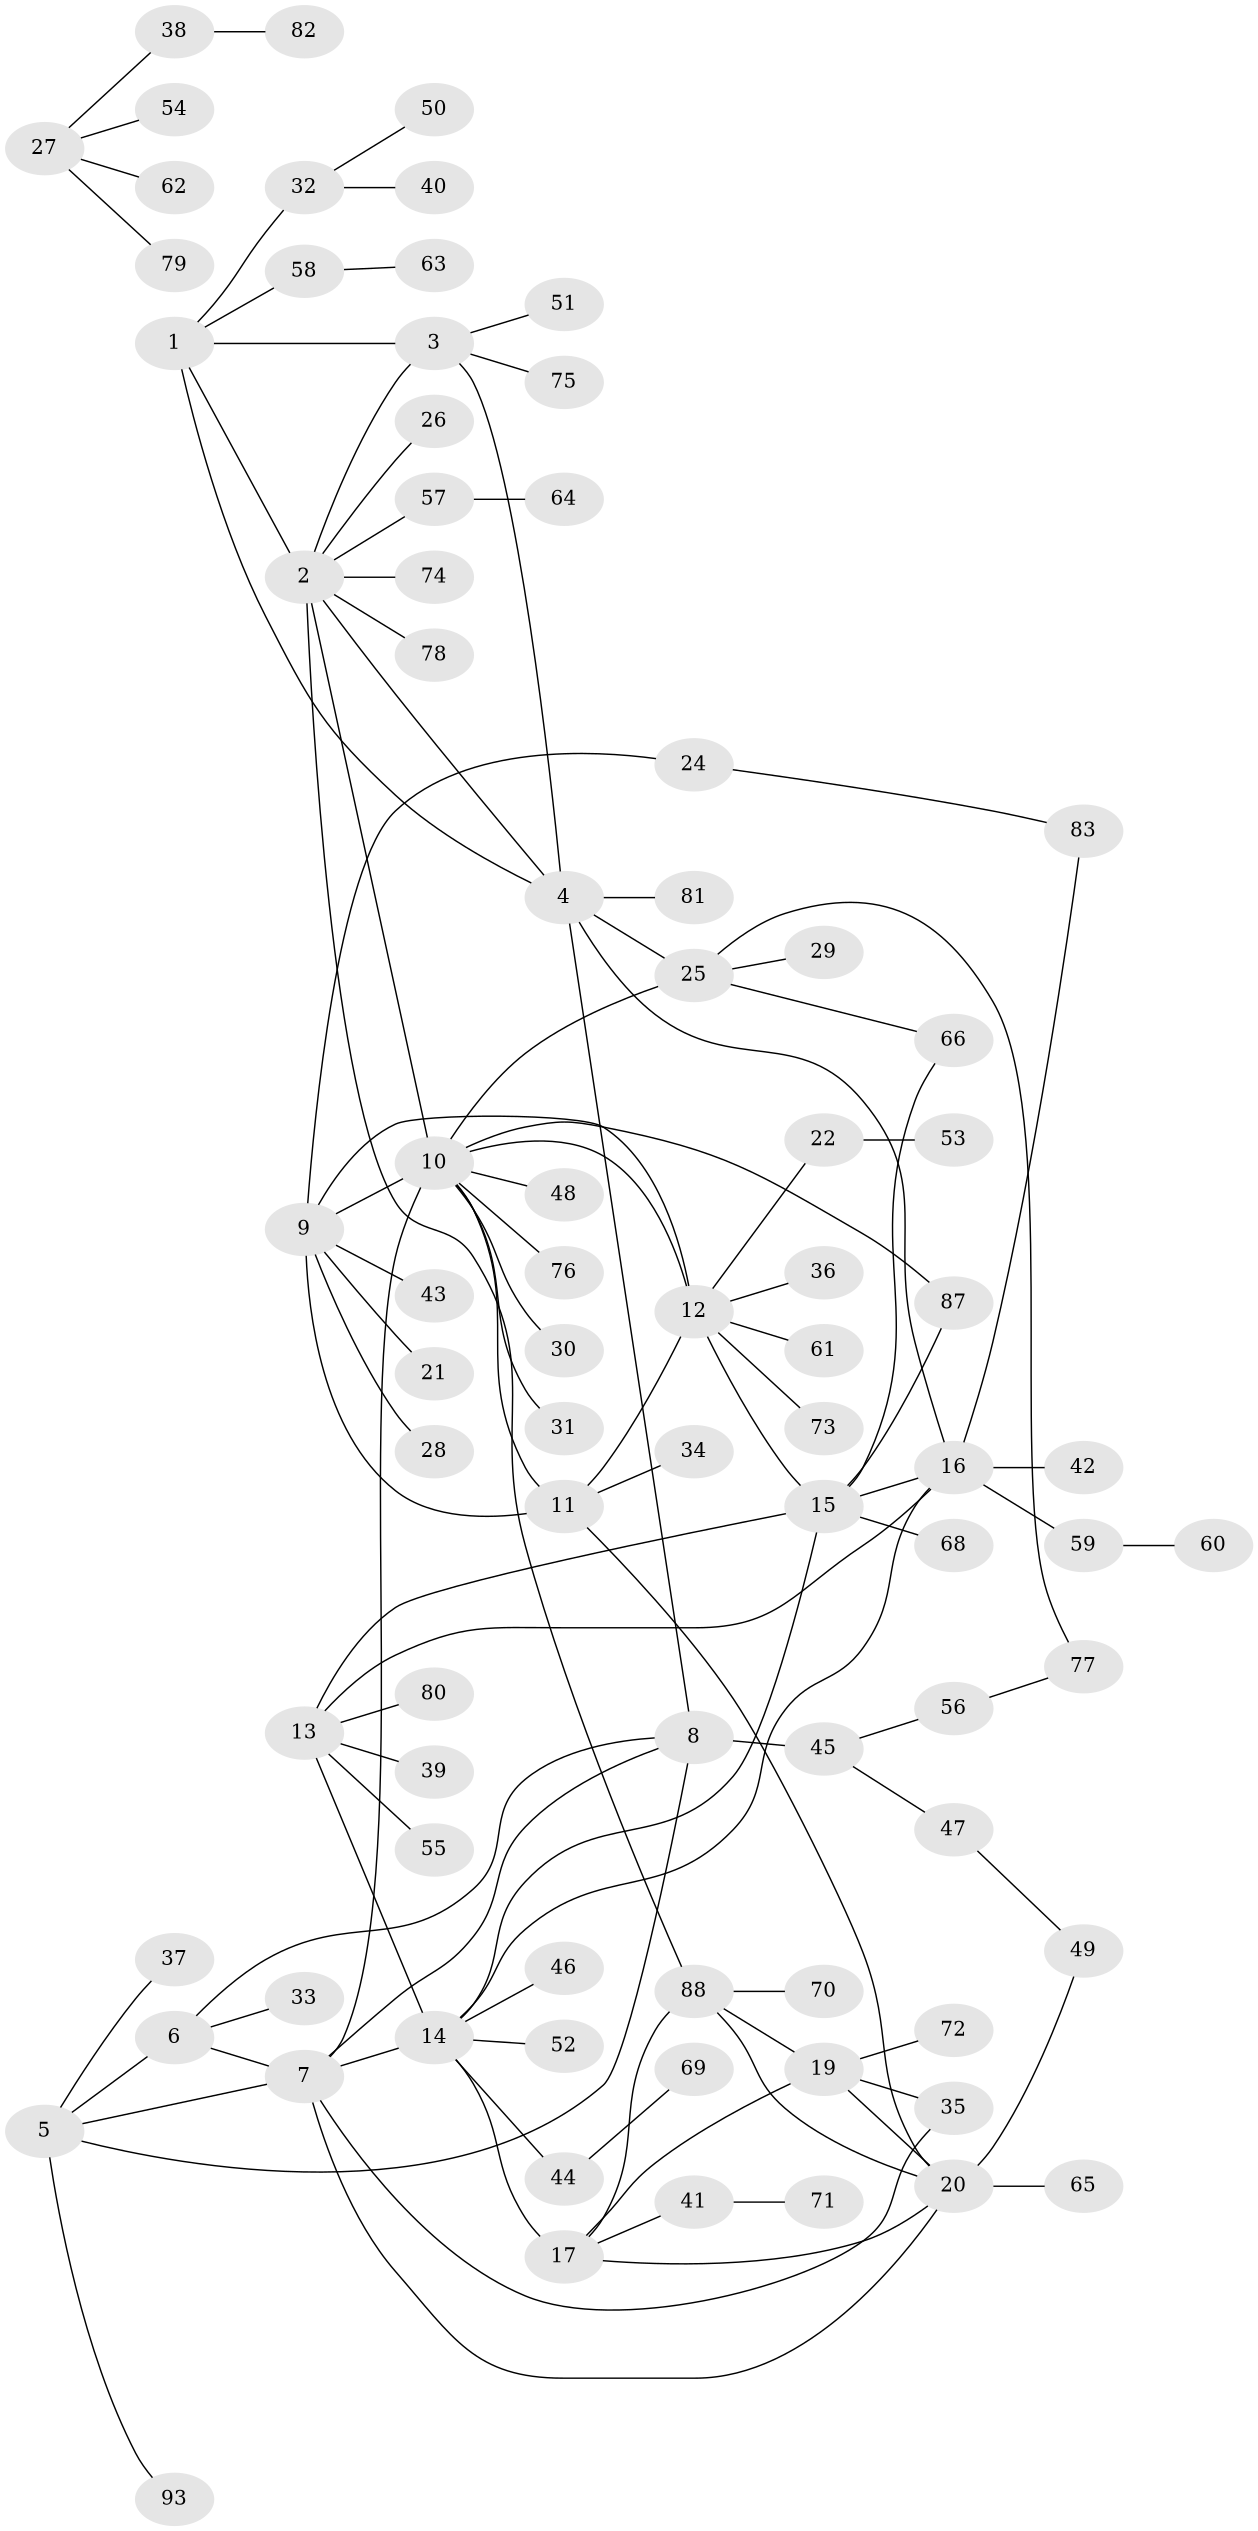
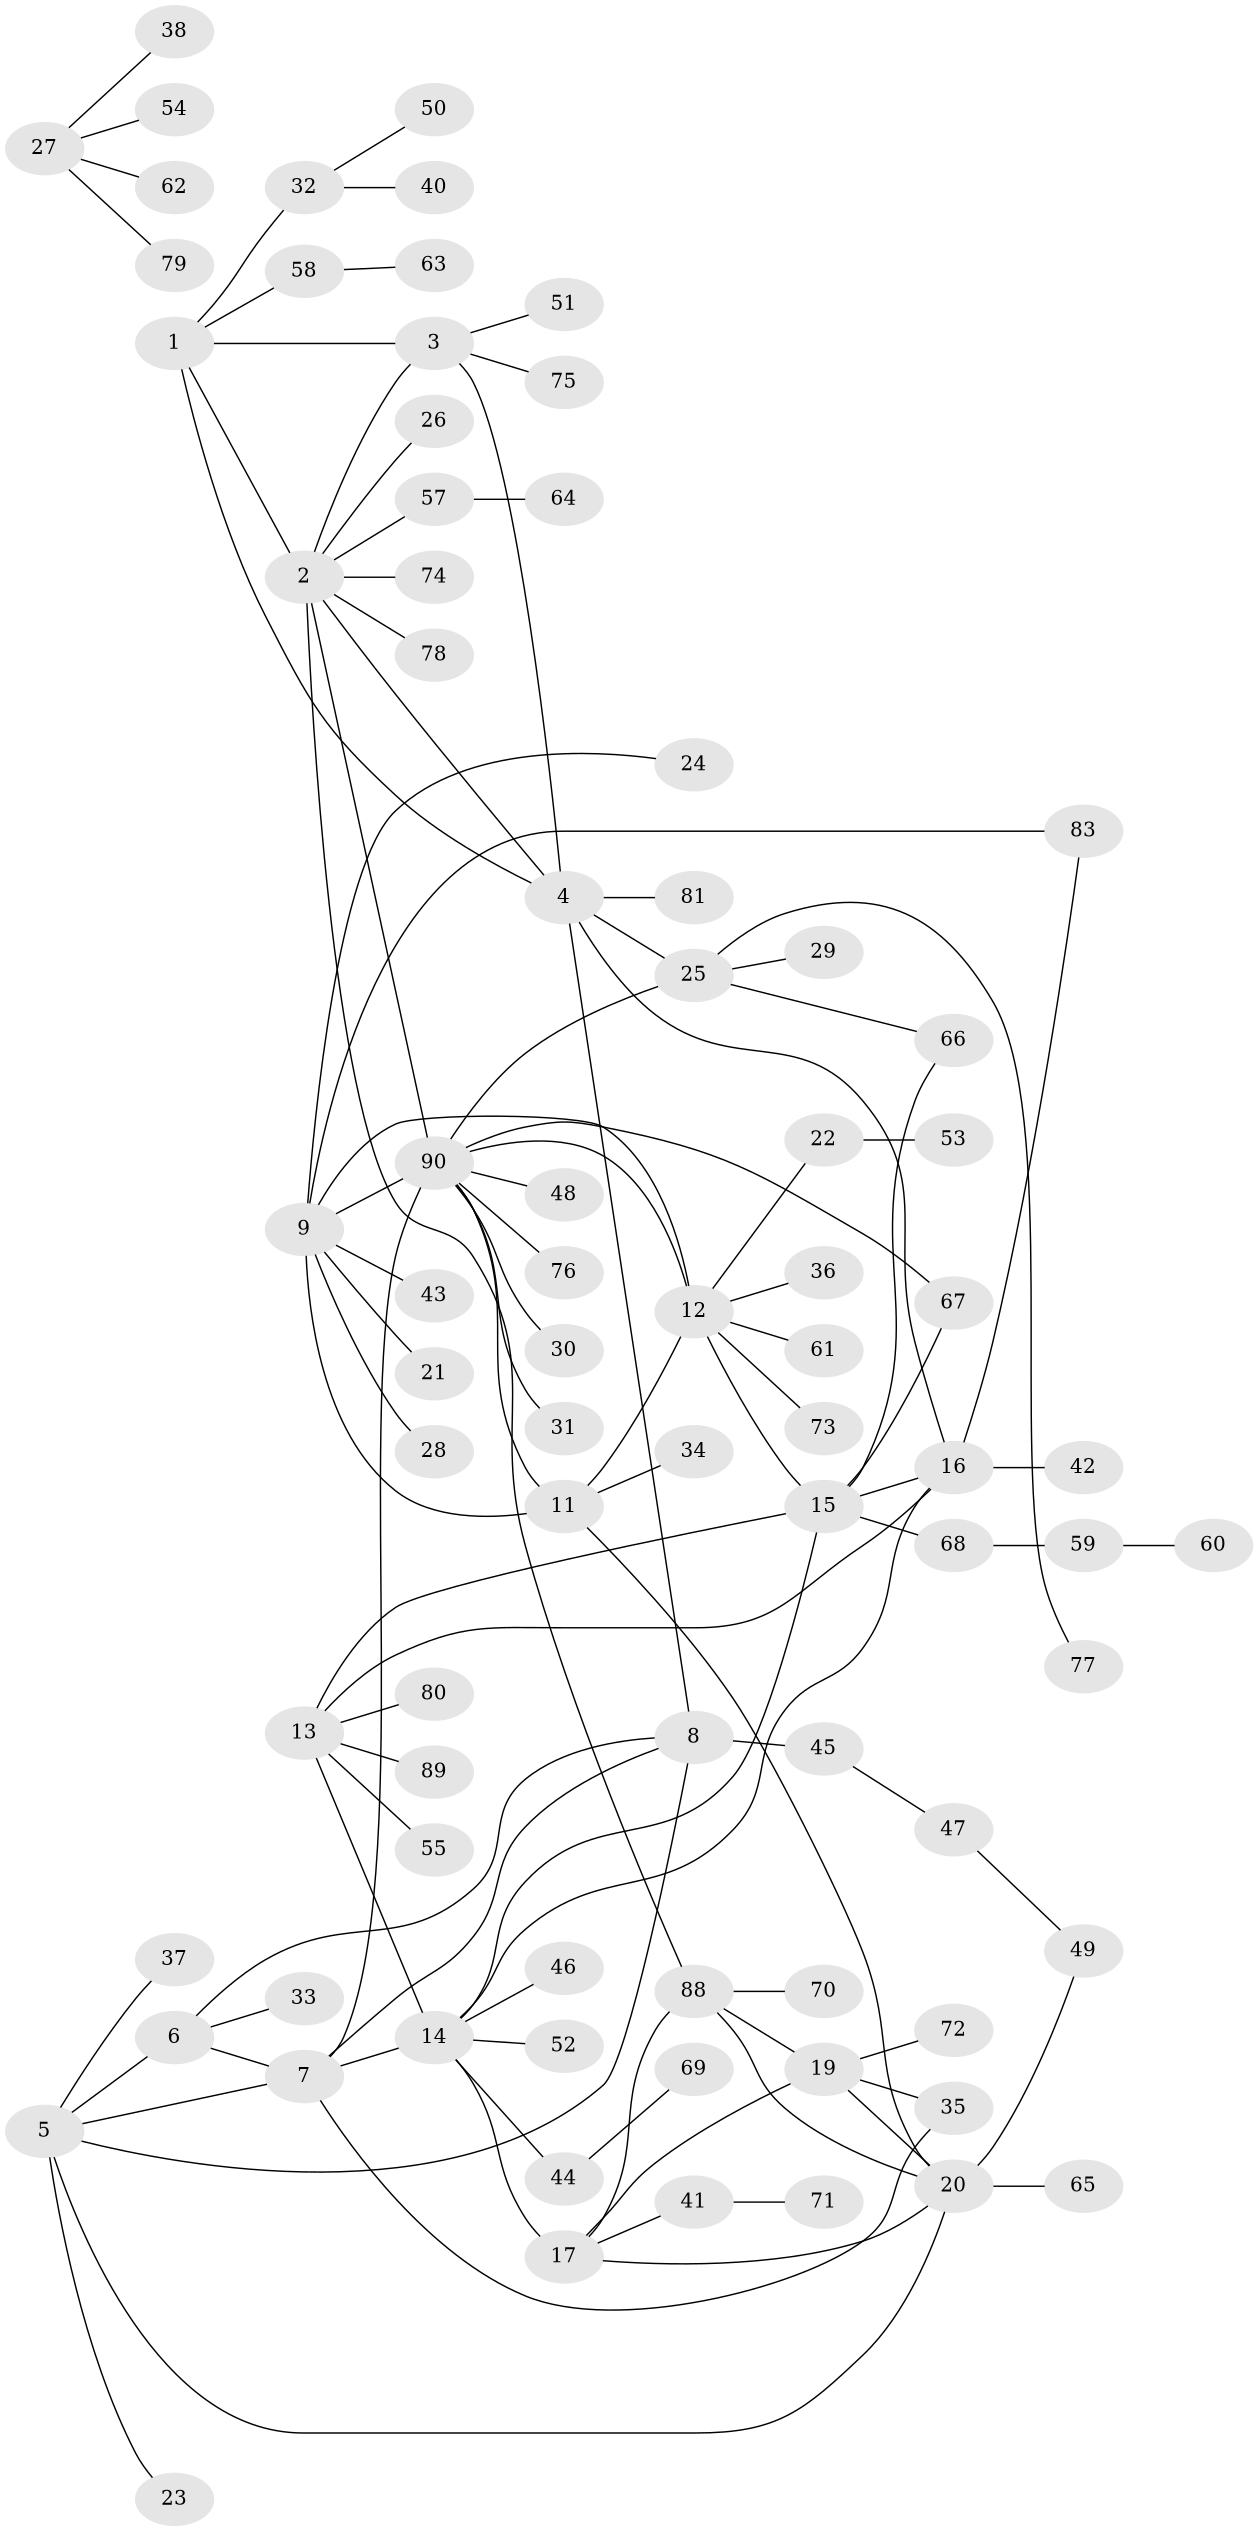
(304, 32) -> none
(890, 793) -> (538, 836)
(434, 1163) -> (434, 1163)
(954, 1303) -> (954, 1303)
(1019, 1507) -> (1019, 1546)
(954, 1709) -> none
(434, 1772) -> (434, 1772)
(583, 2378) -> (481, 2433)
(175, 2499) -> (175, 2499)
